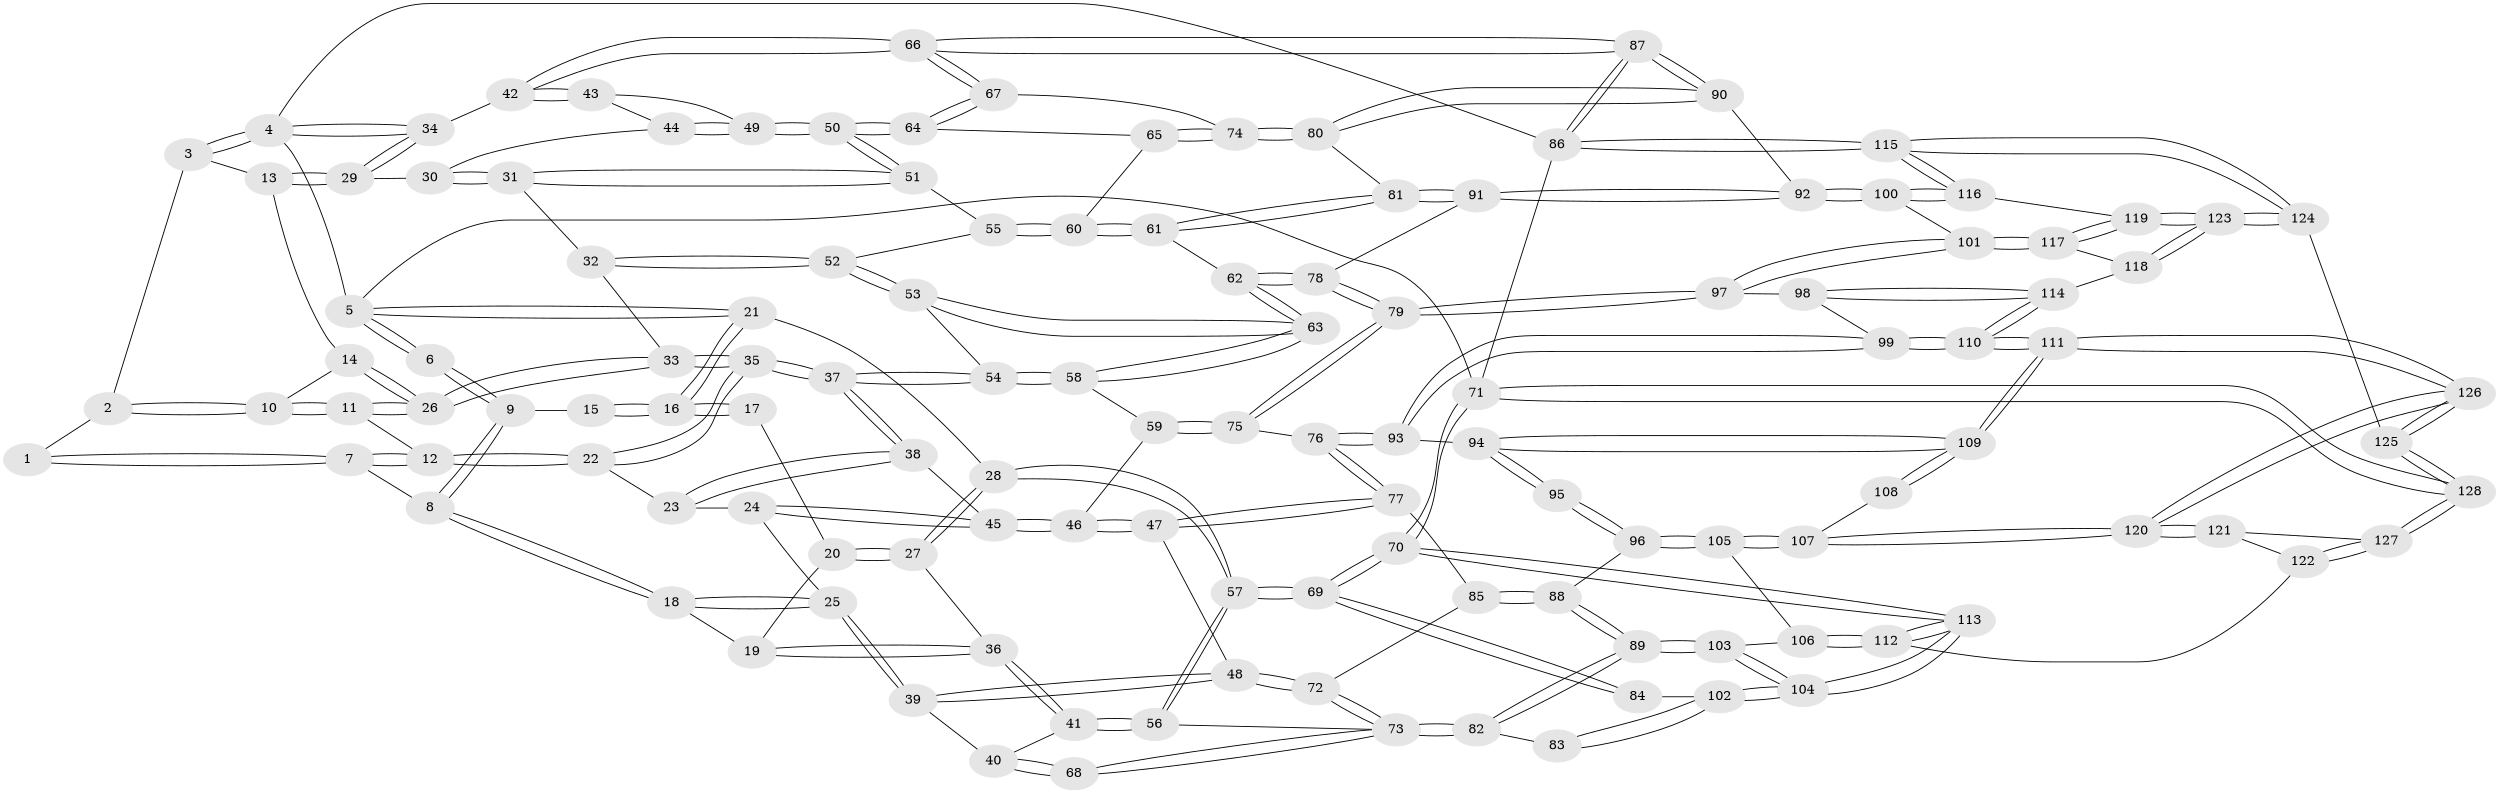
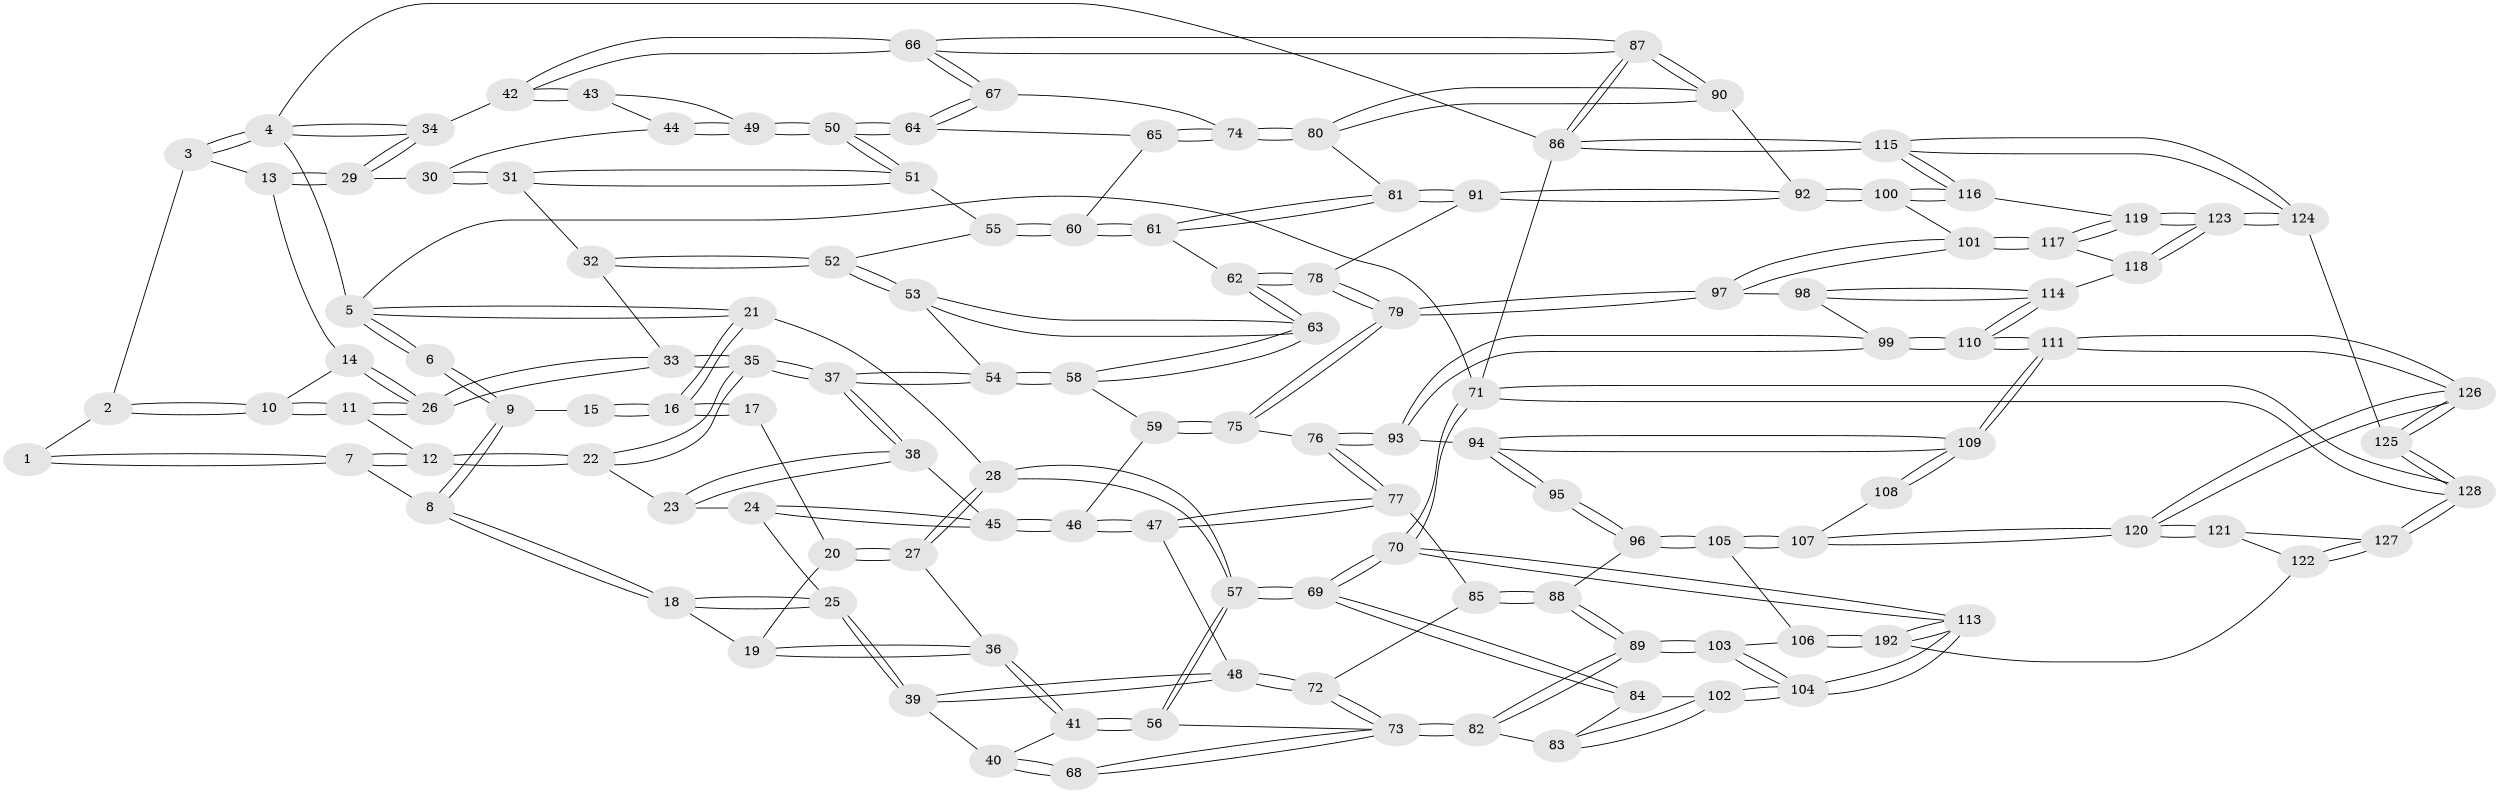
(1886, 641) -> (1886, 641)
none -> (1598, 721)
